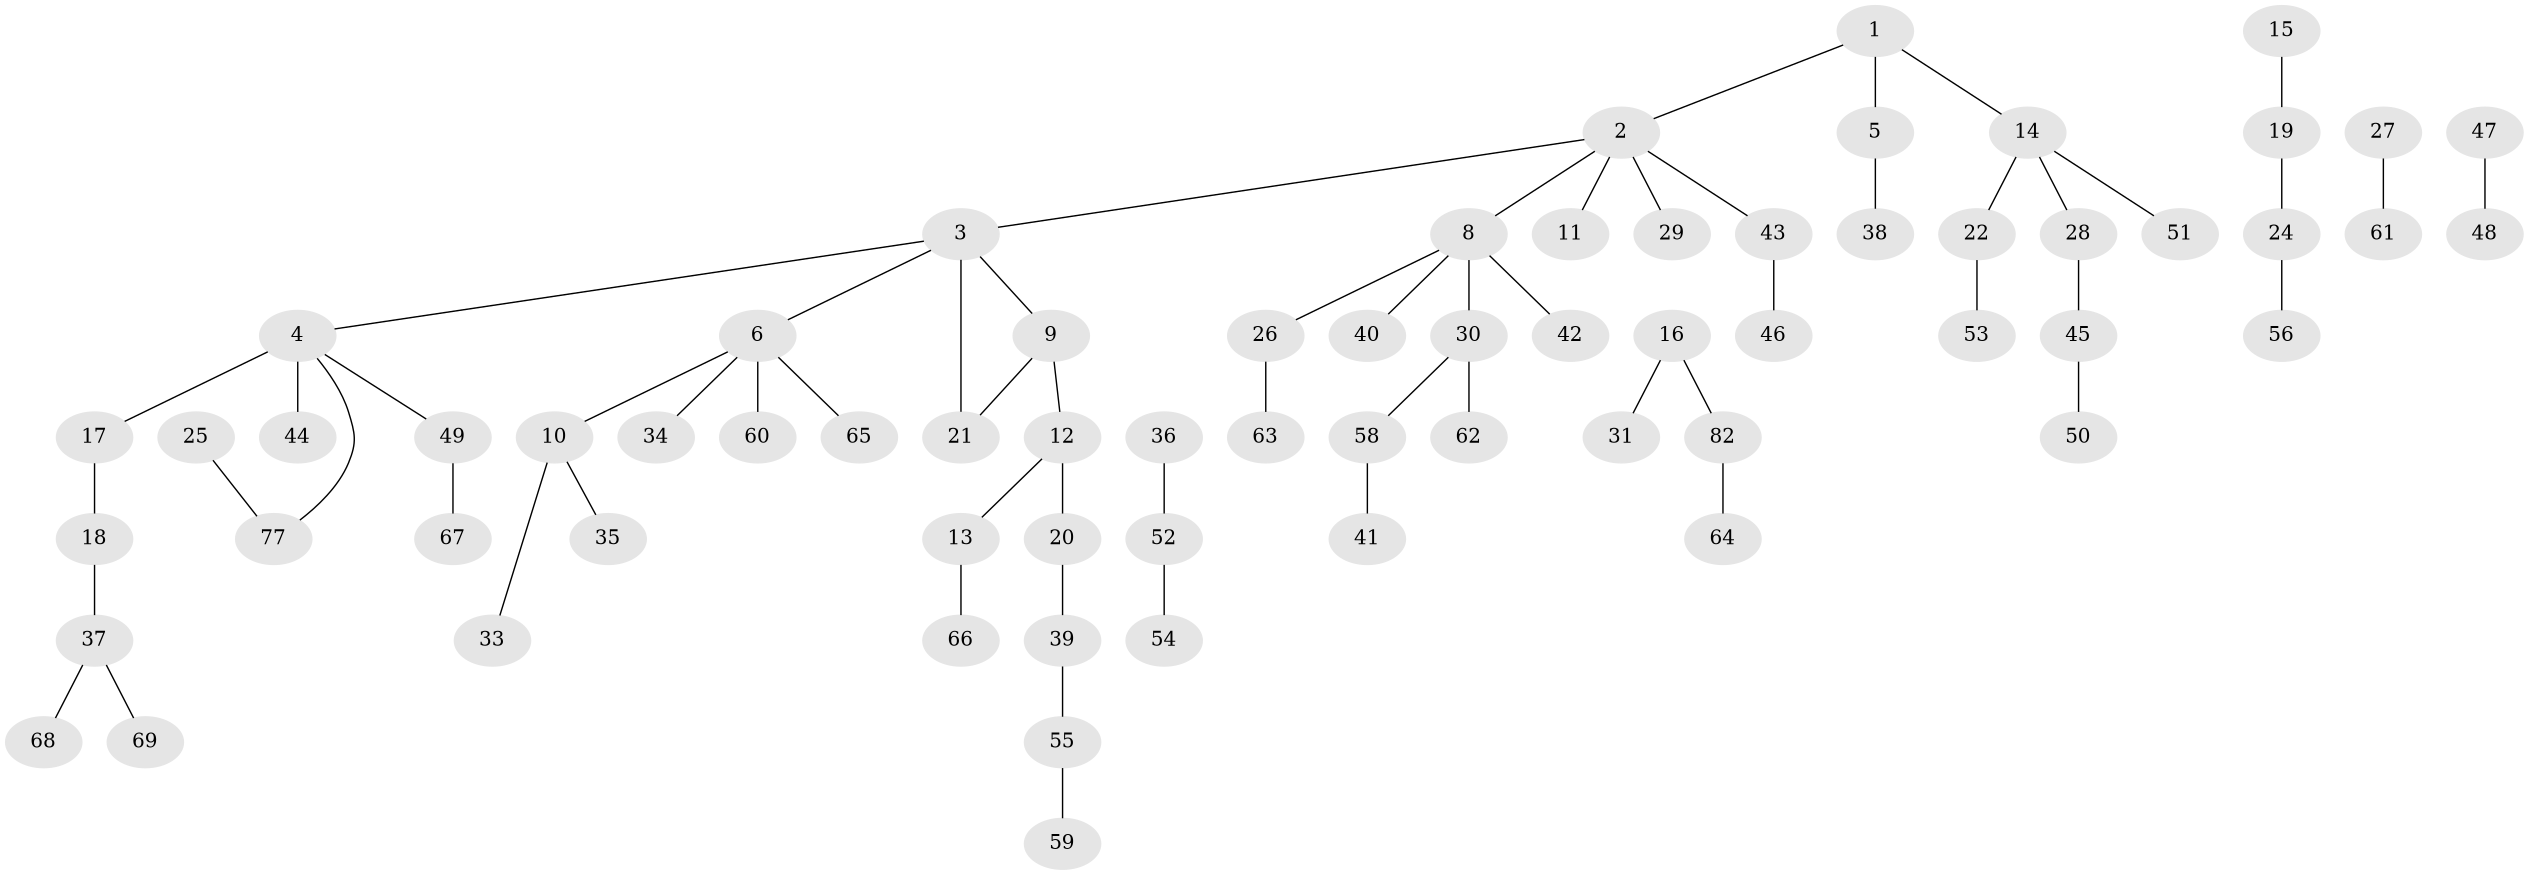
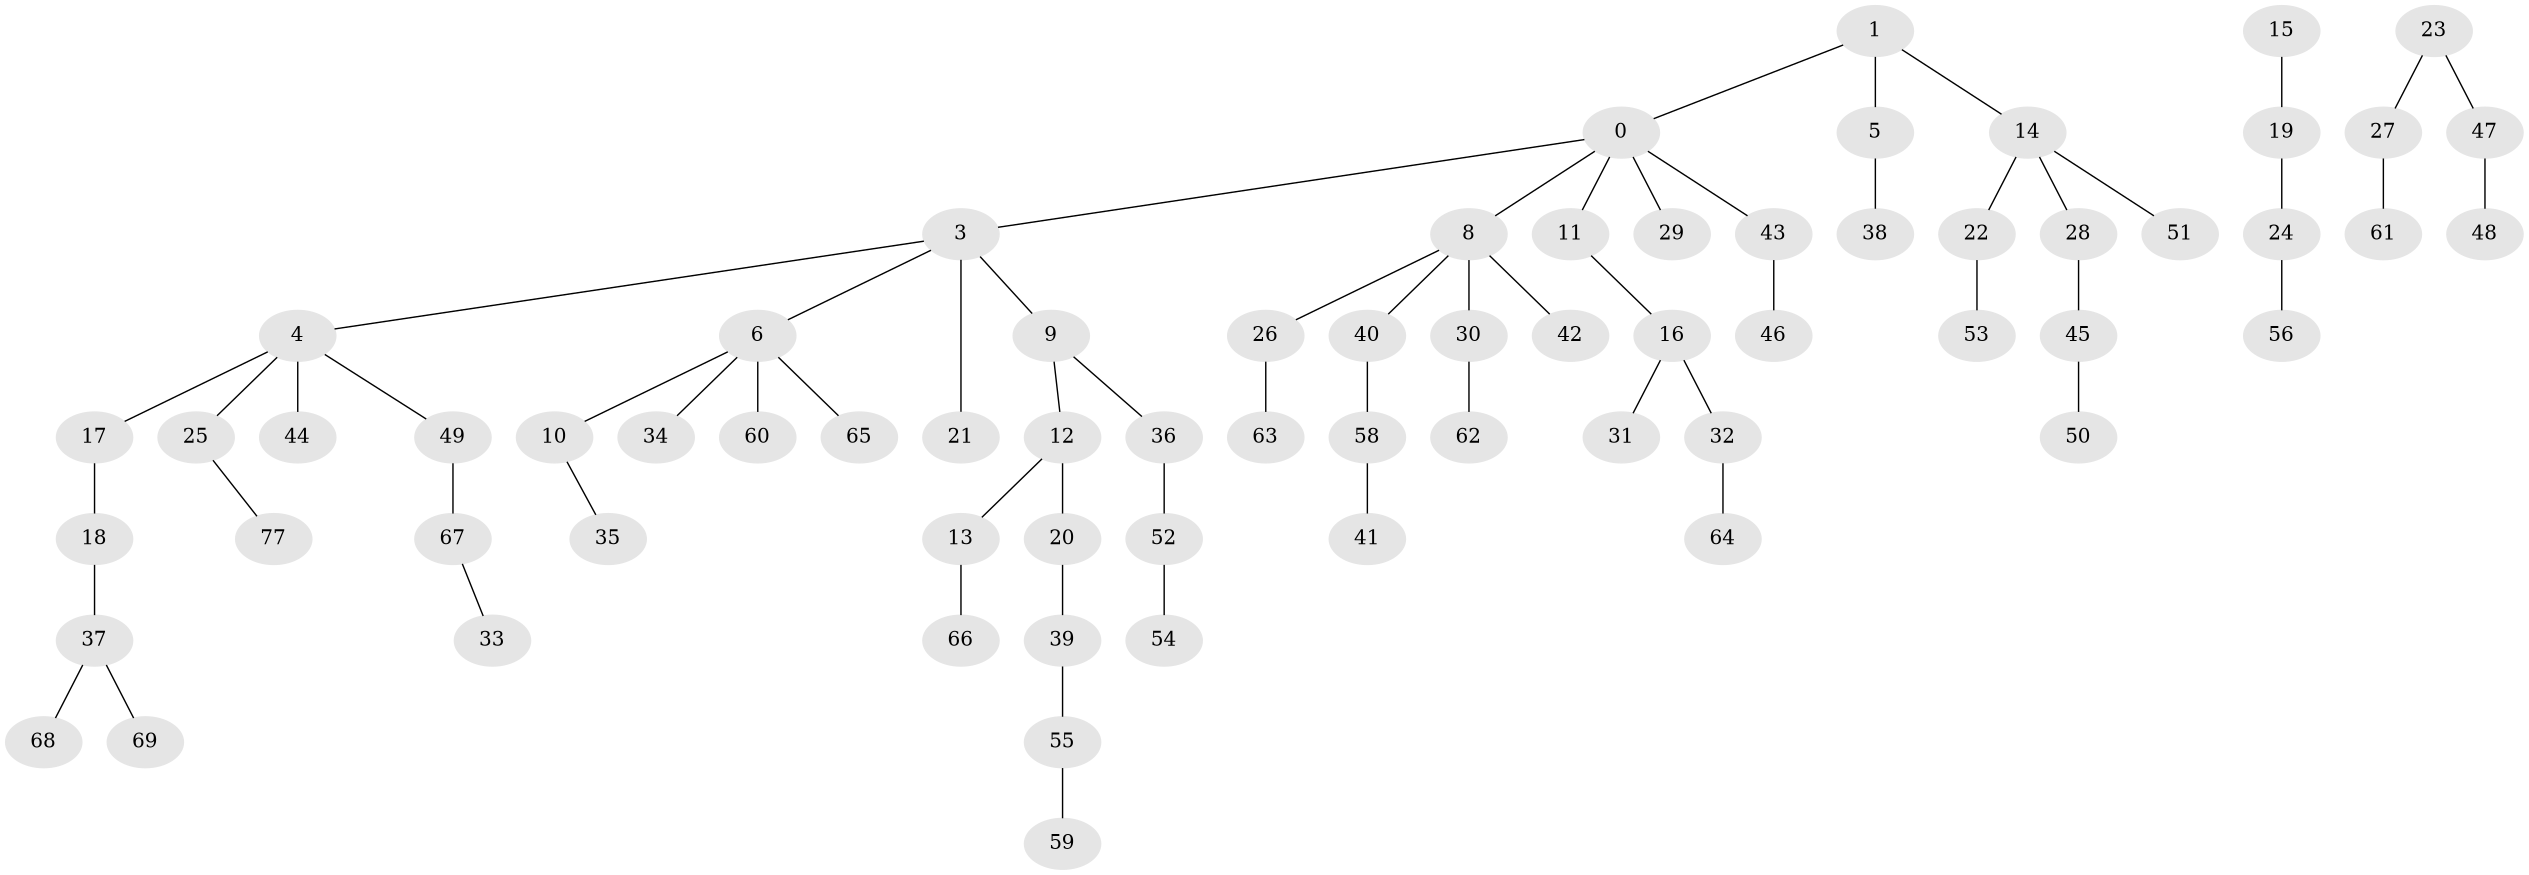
none -> (2434, 31)
(1621, 133) -> (1621, 133)
none -> (1621, 285)
(1418, 386) -> (1367, 387)
(1006, 387) -> (1108, 387)
(1723, 437) -> (1723, 437)
(354, 444) -> (247, 386)
(524, 539) -> (473, 590)
